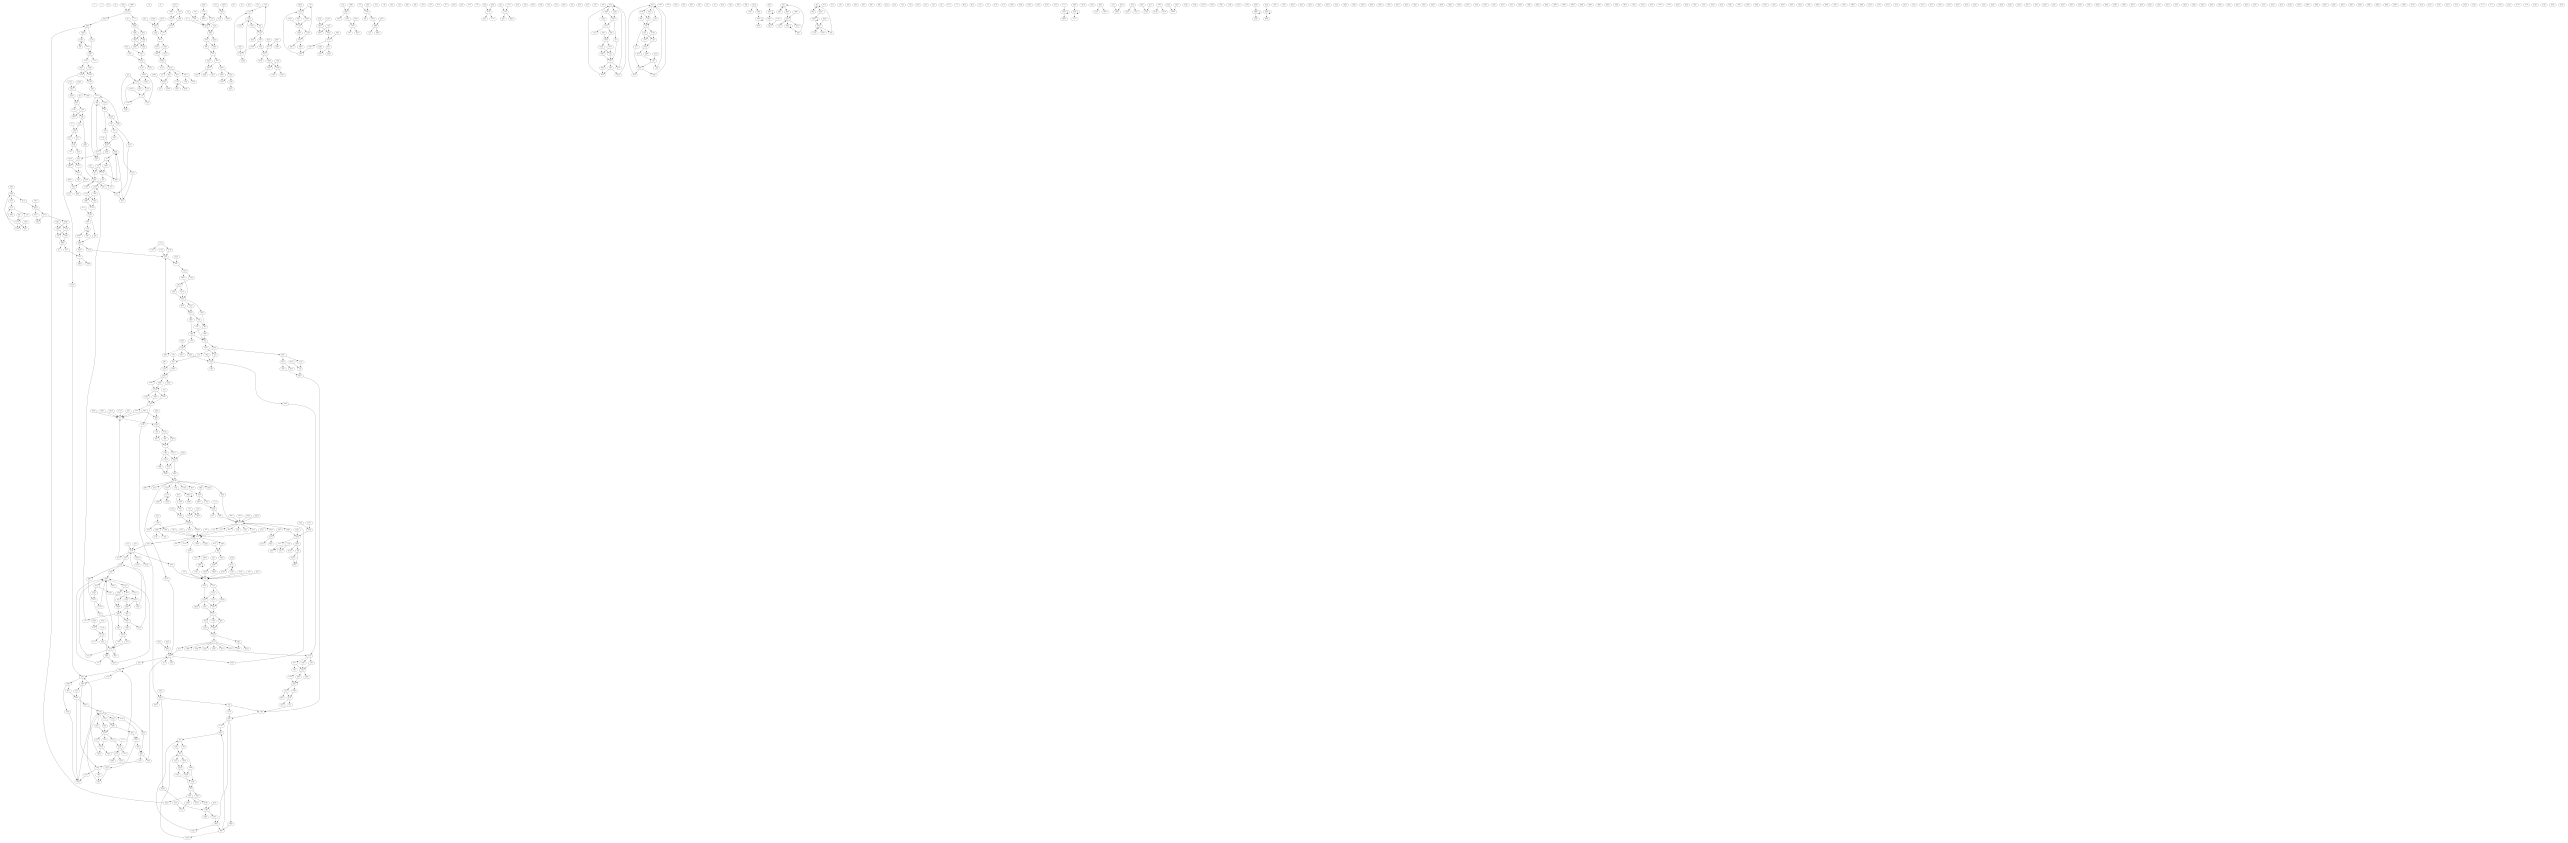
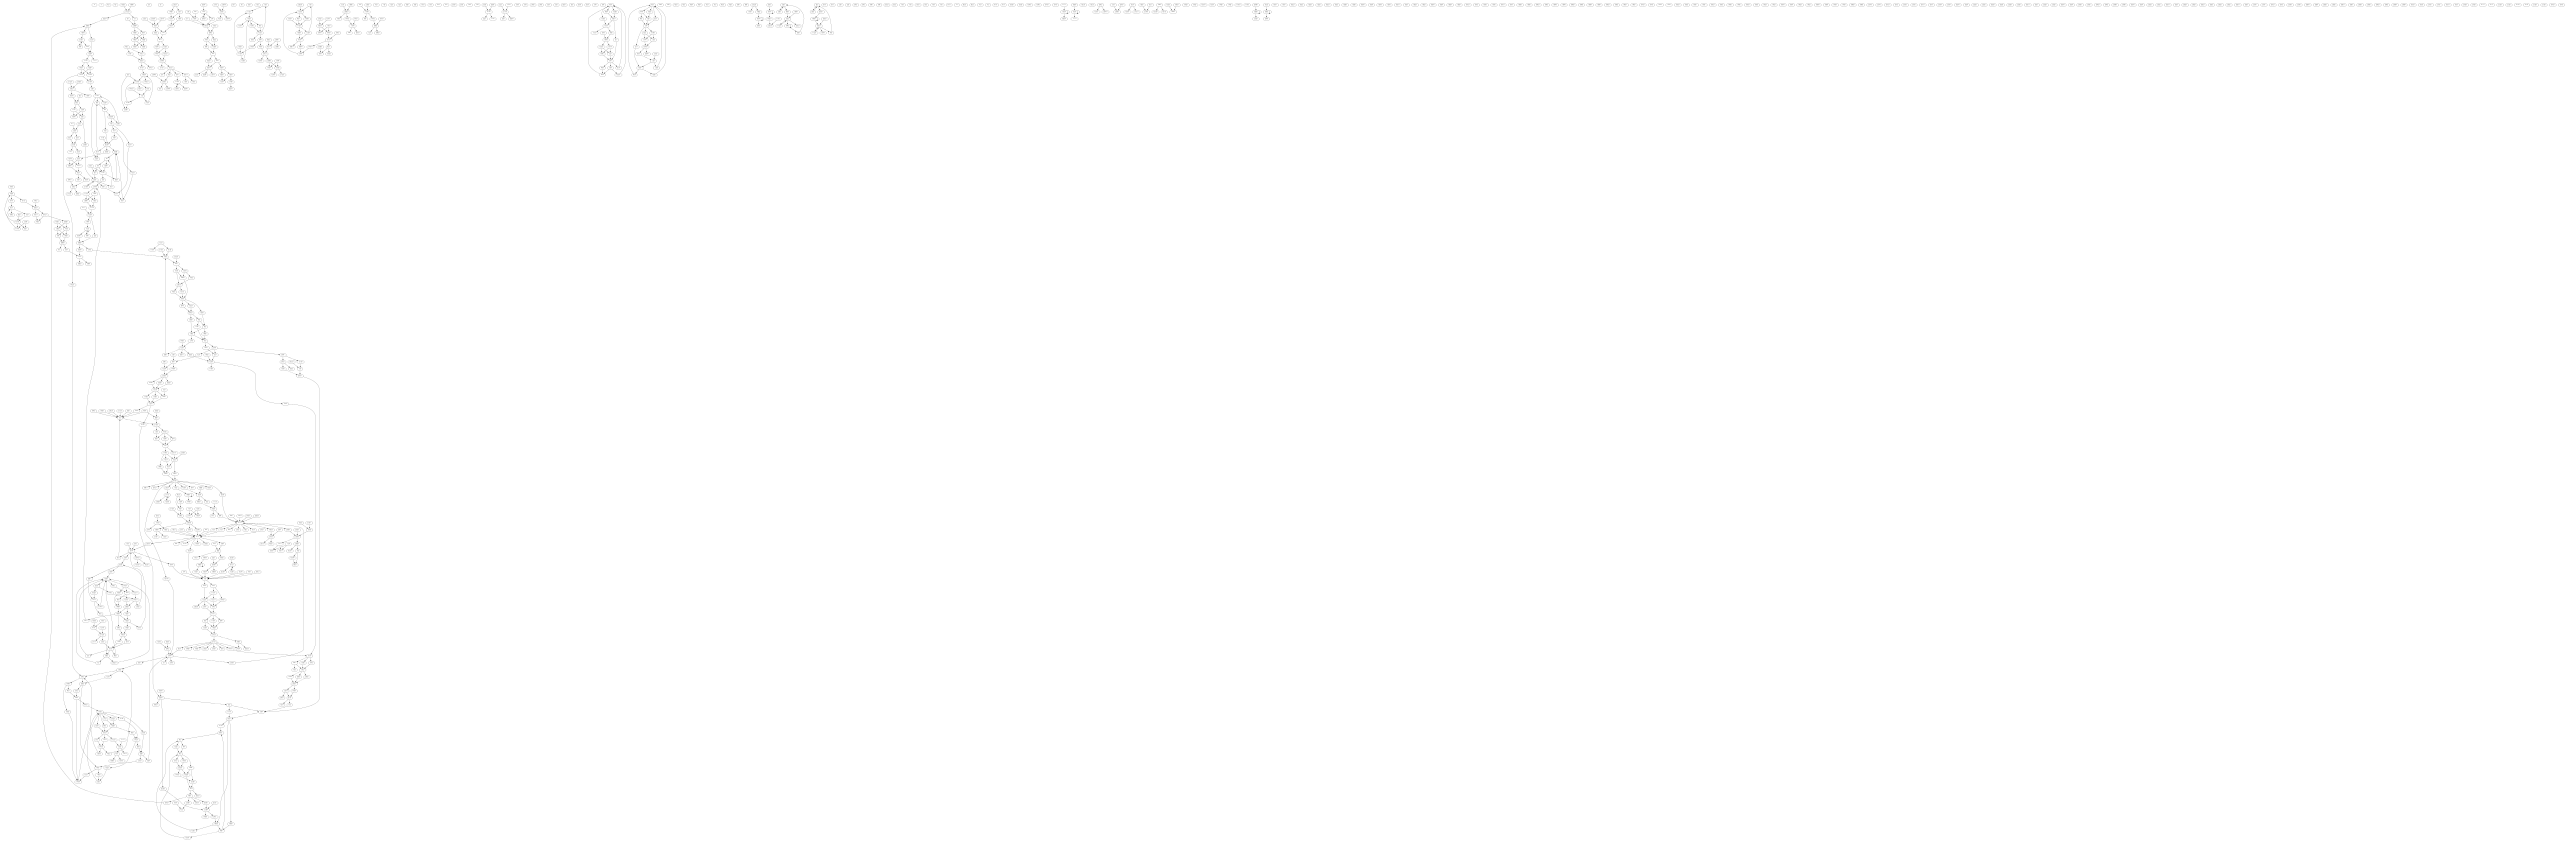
none -> (176, 271)
